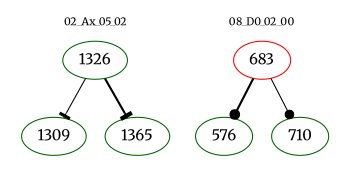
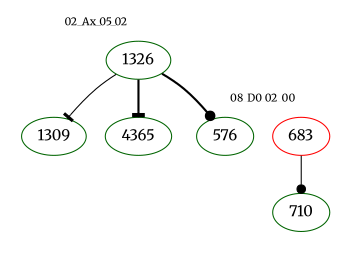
(245, 94) -> (195, 99)
(137, 136) -> (138, 136)
